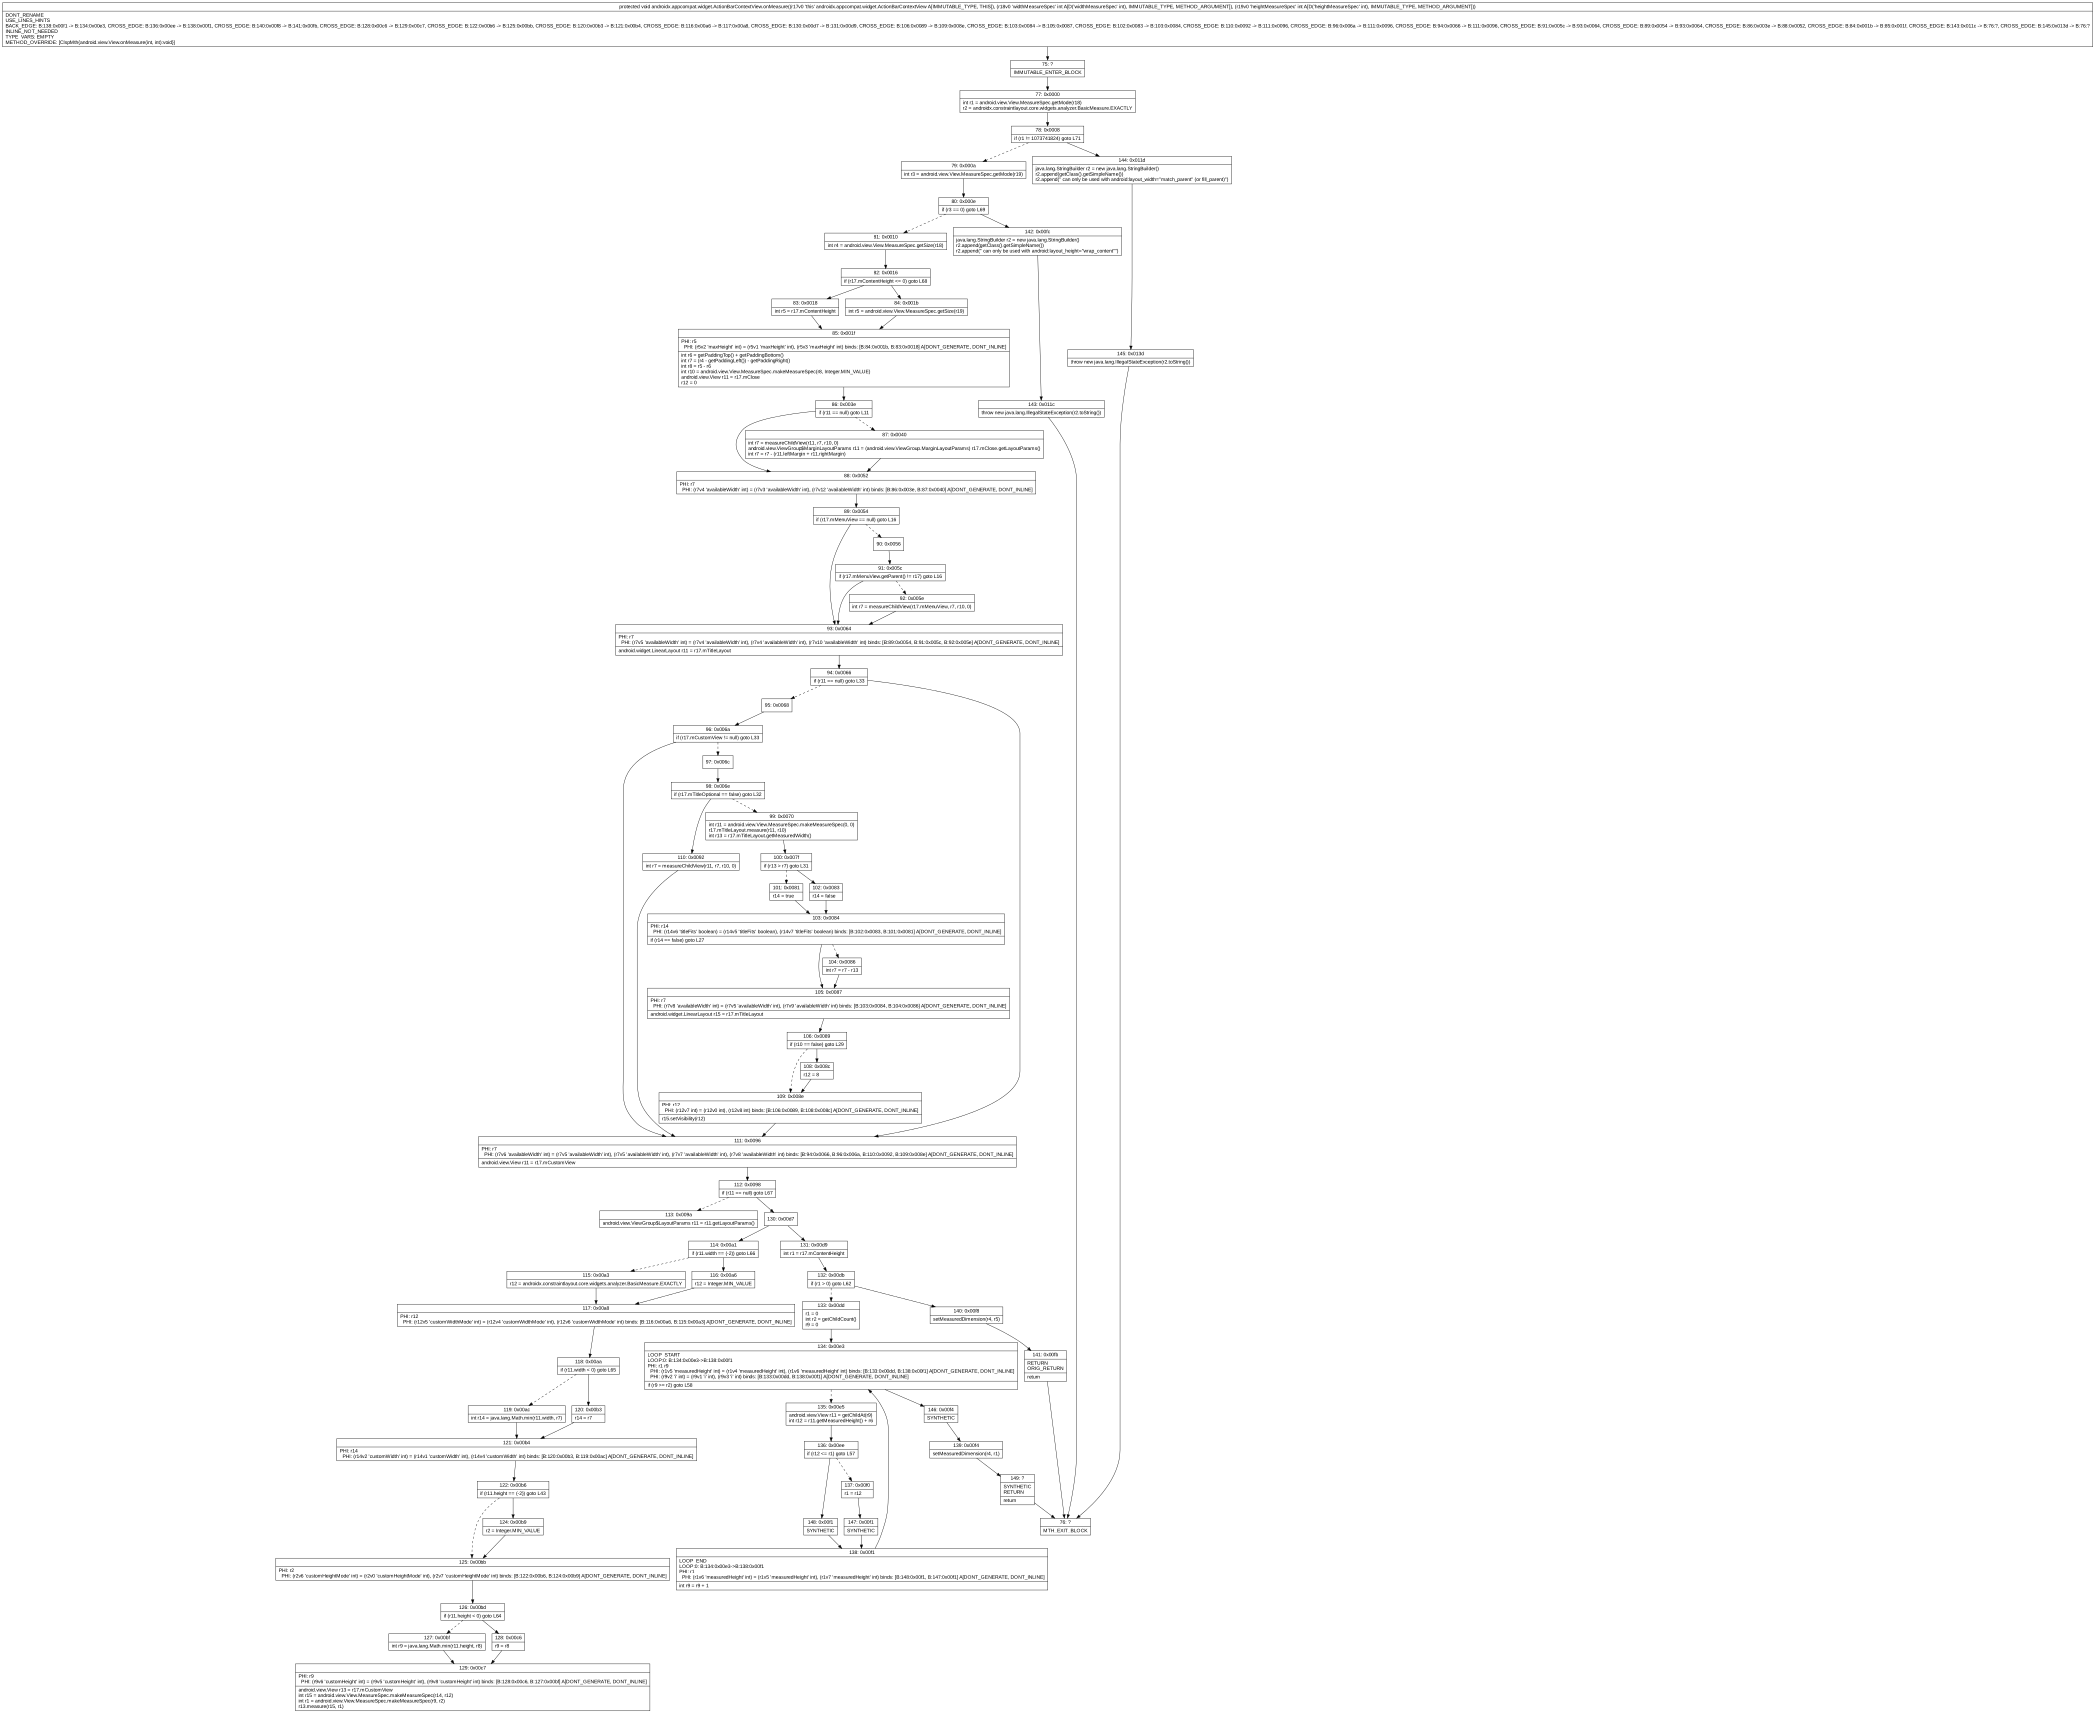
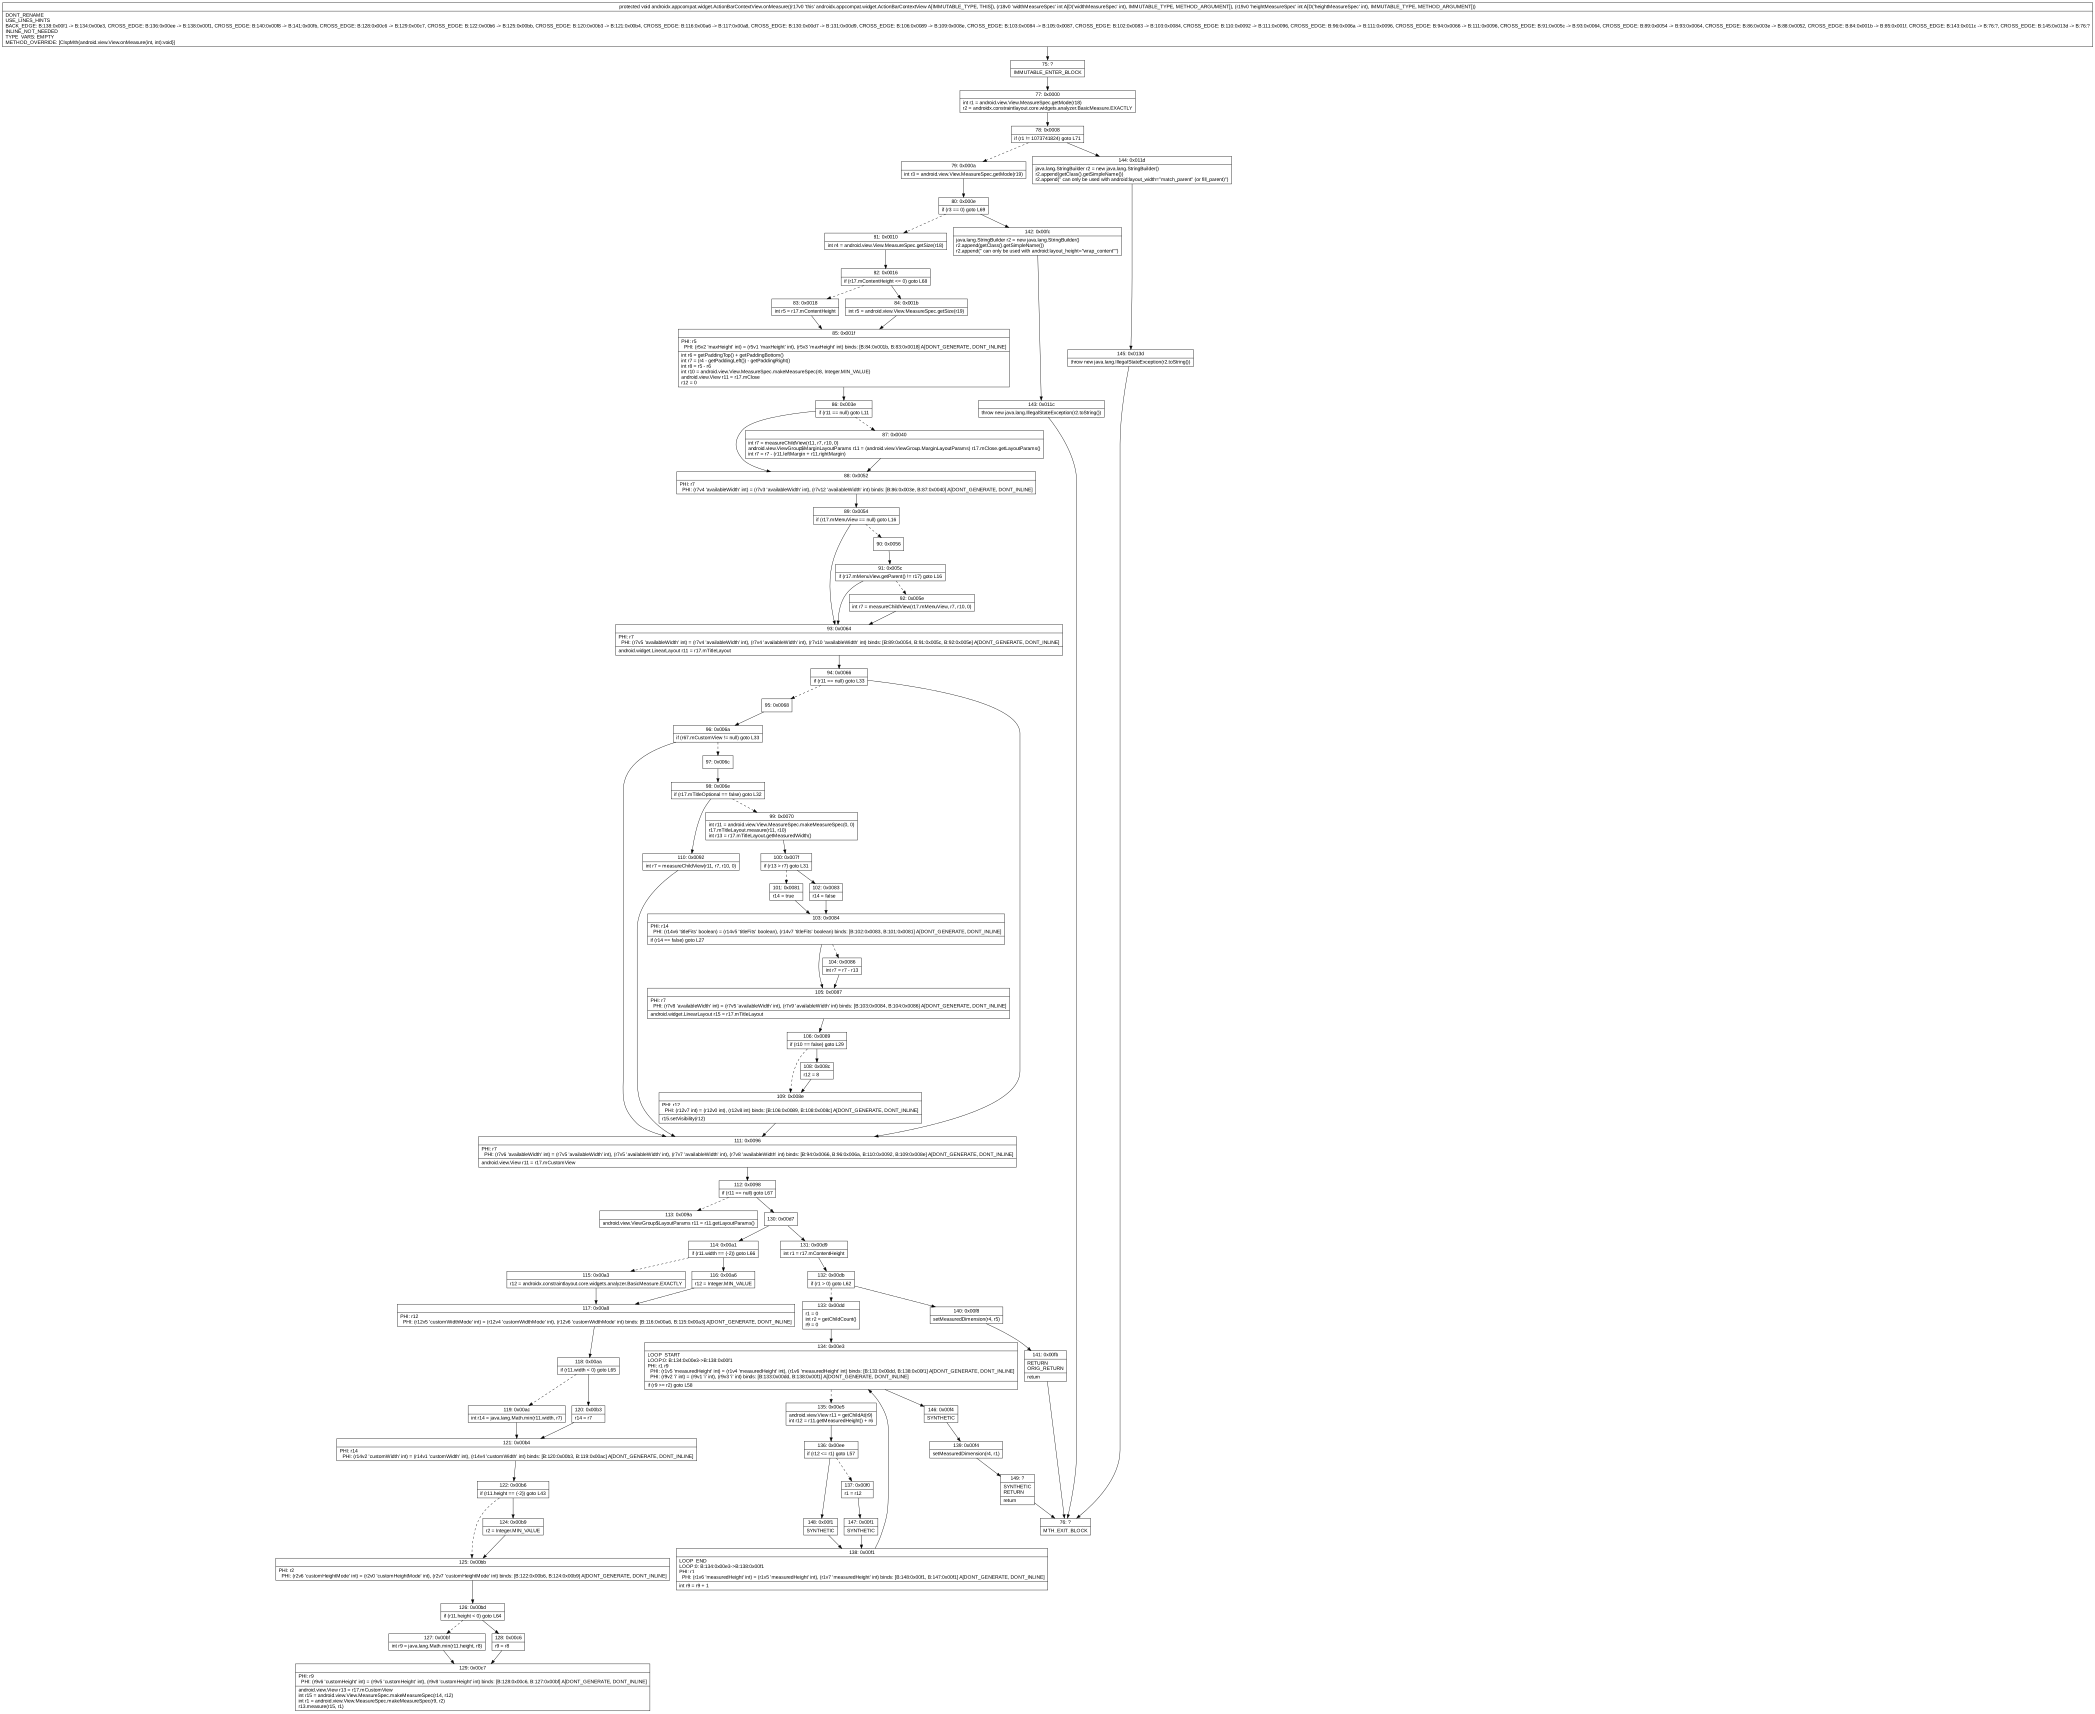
(847, 292) -> (847, 292)
(718, 738) -> (718, 738)
